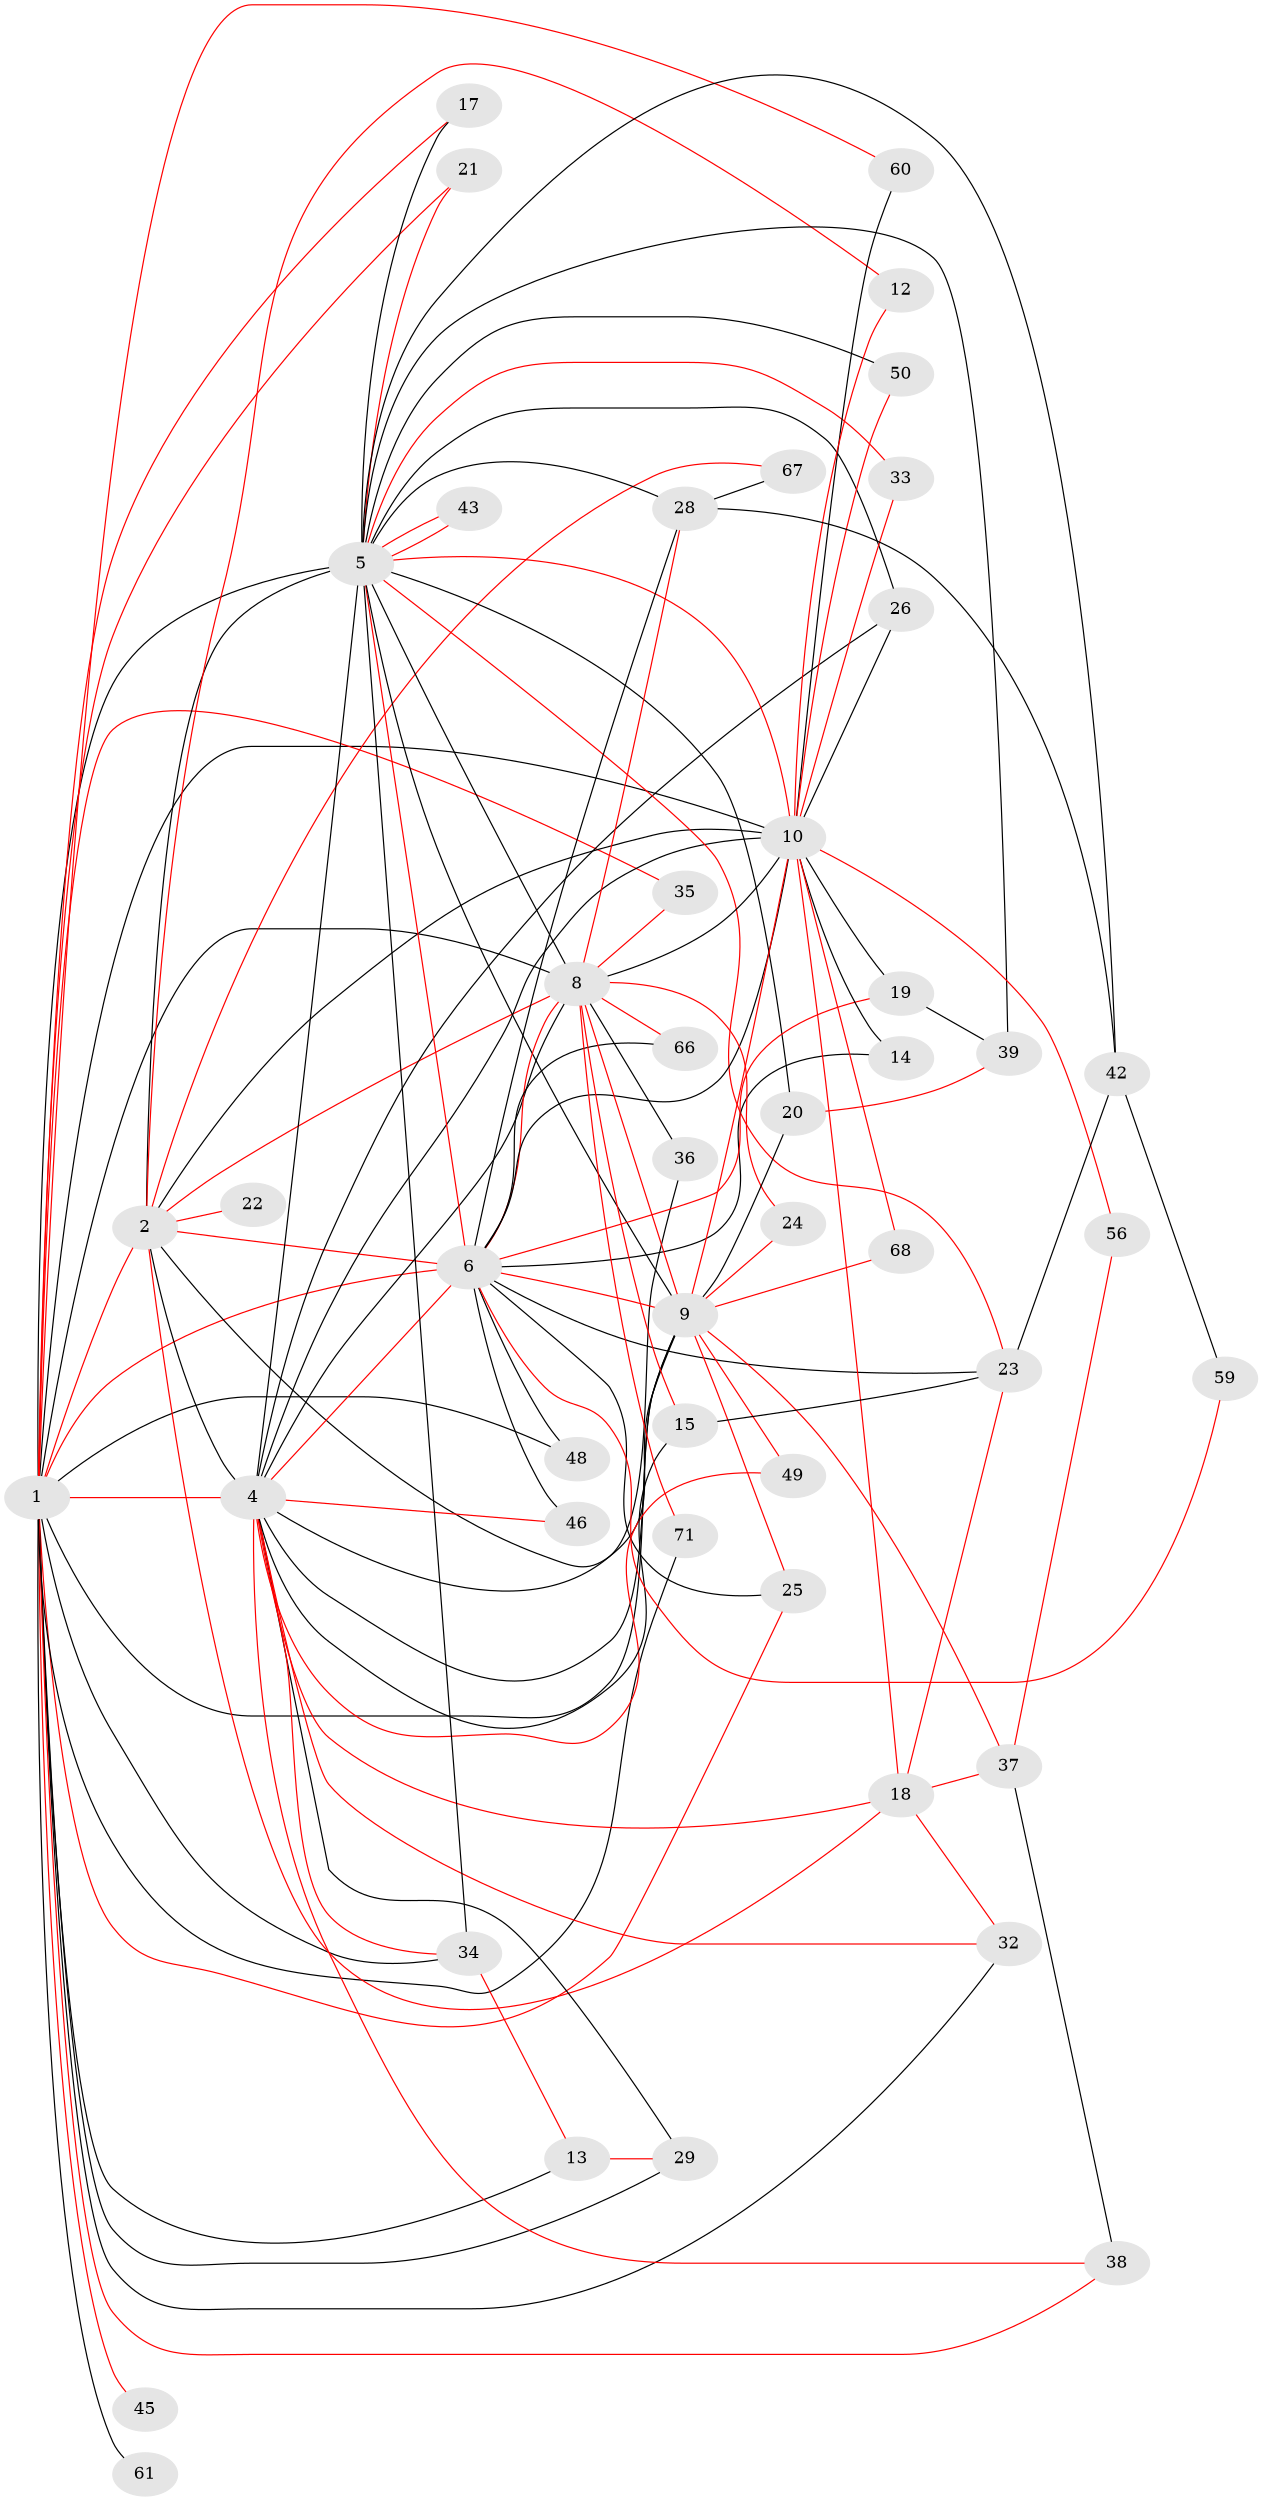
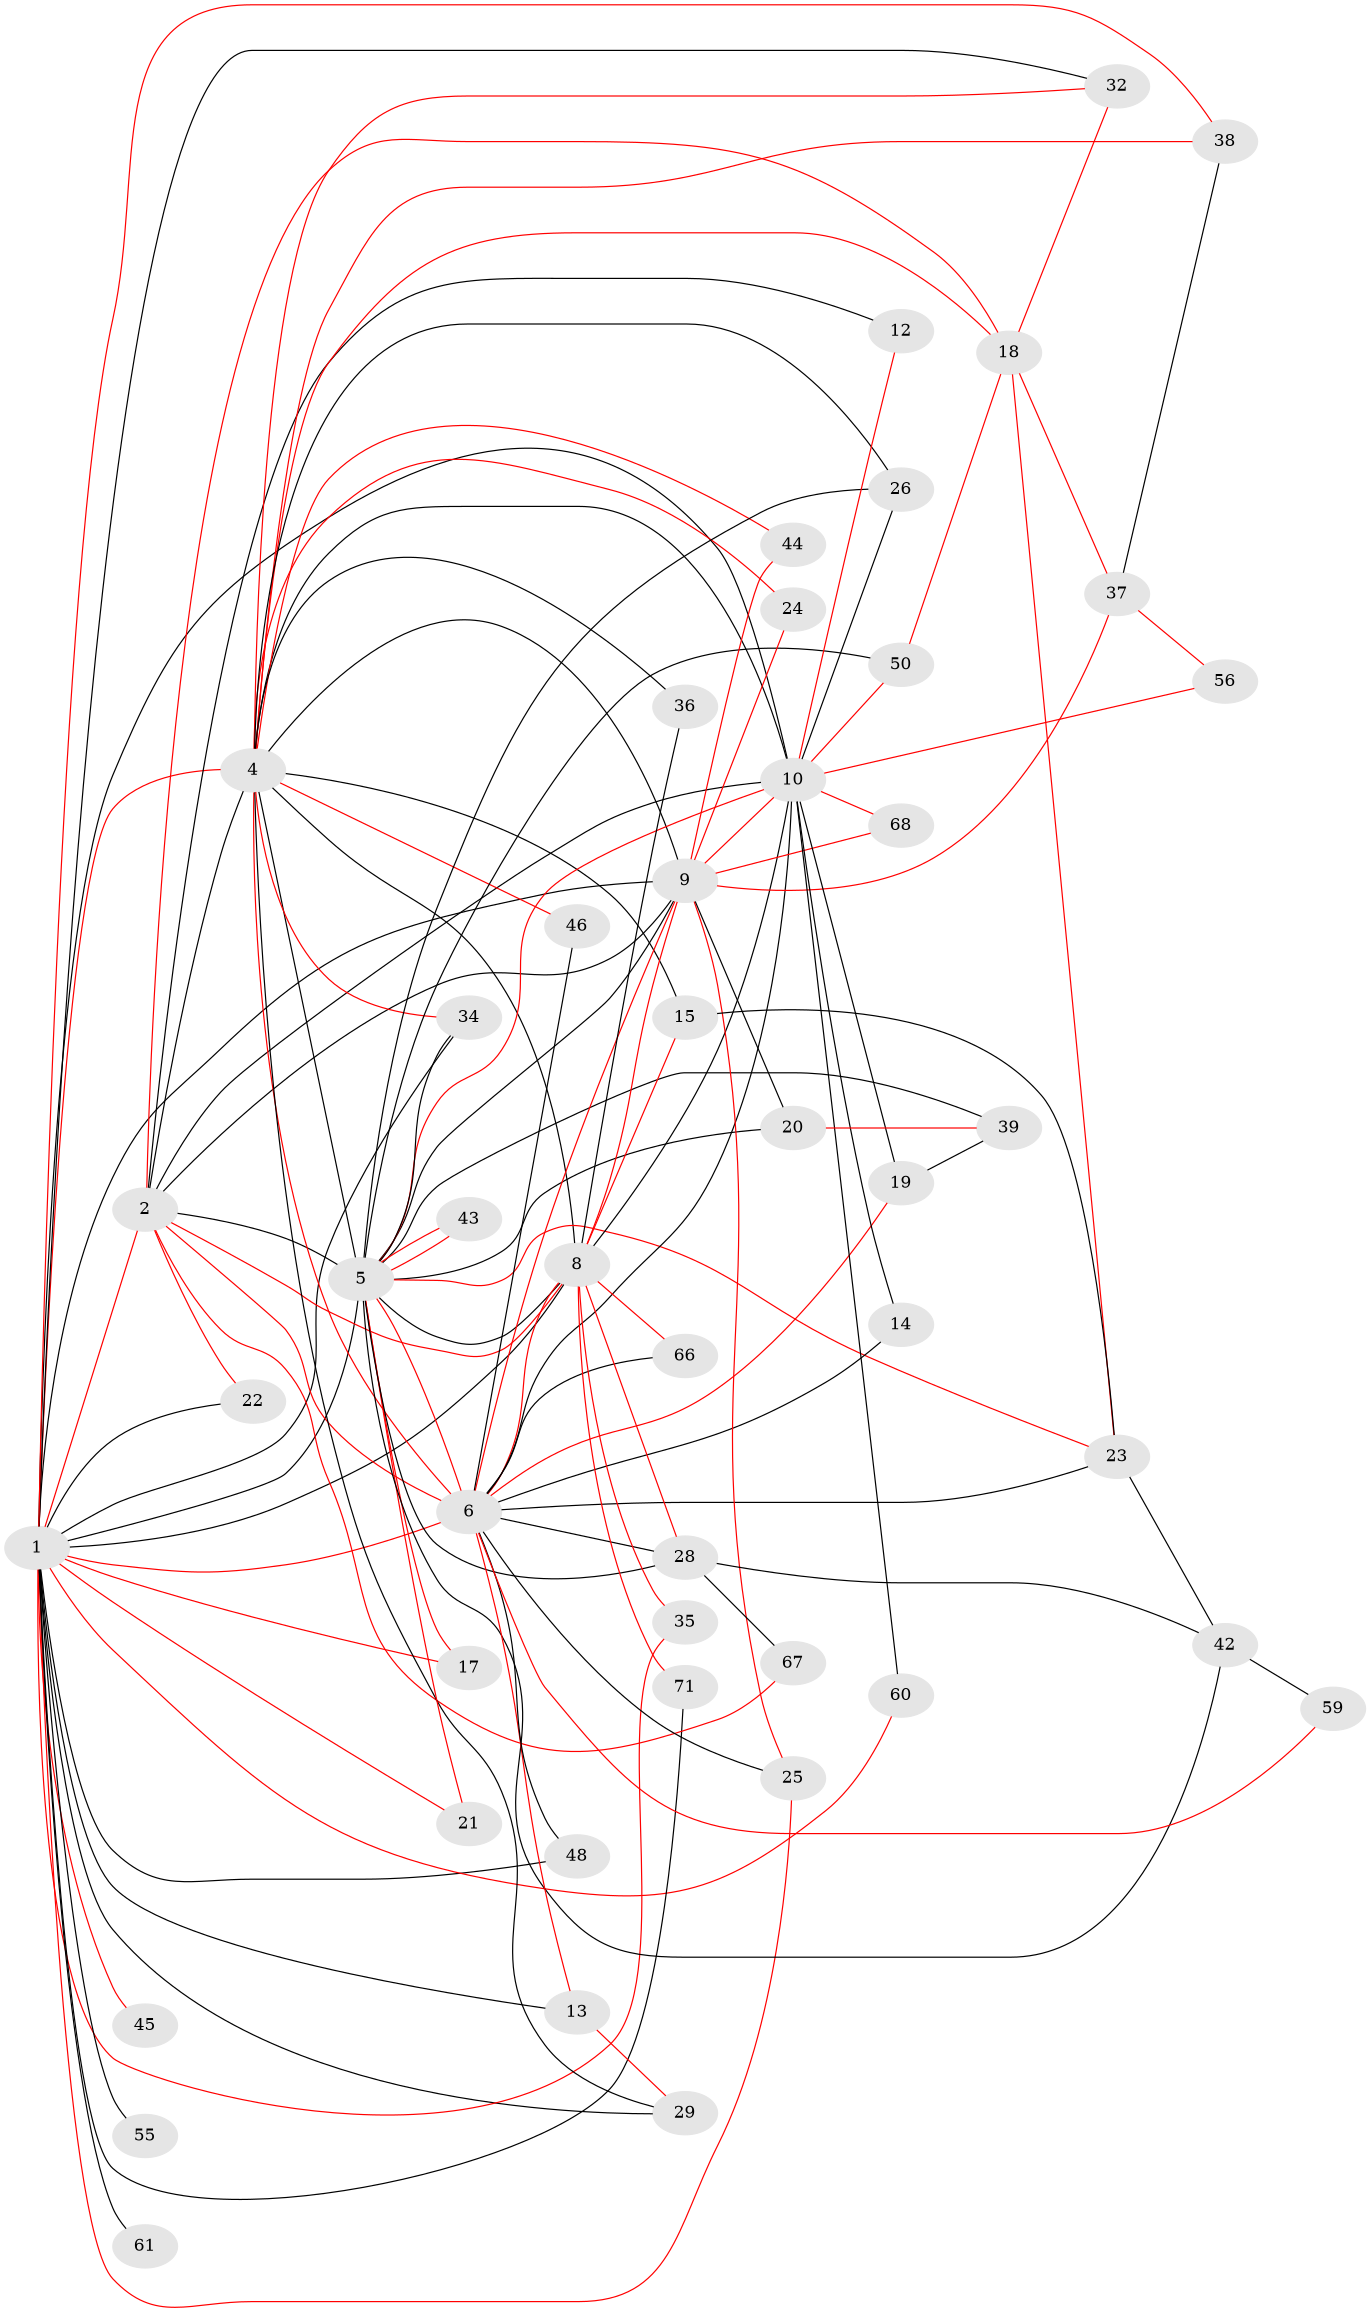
(379, 326) -> (397, 1479)
(261, 364) -> (283, 452)
(901, 479) -> none
(720, 1020) -> (400, 470)
(852, 1316) -> (955, 509)
none -> (115, 1439)
(793, 1476) -> (793, 545)
(523, 2056) -> (528, 1797)
none -> (145, 2136)
